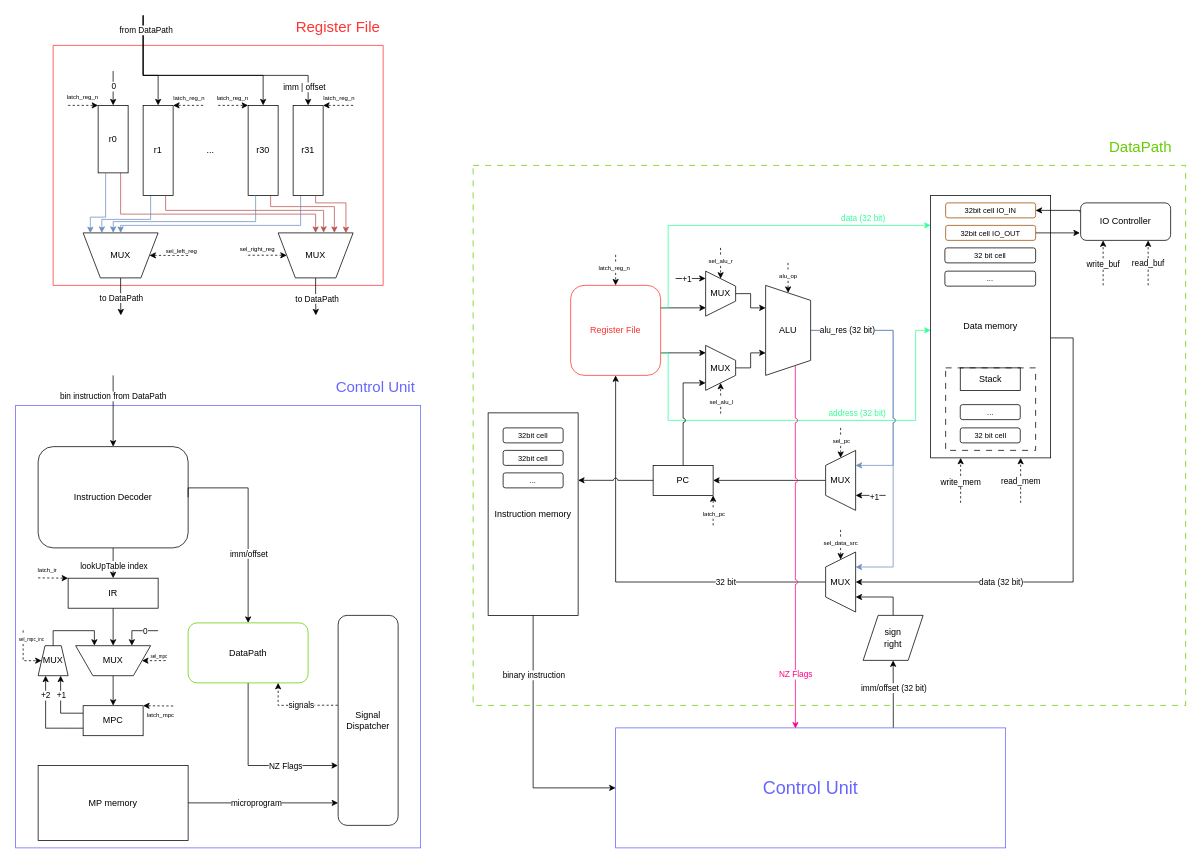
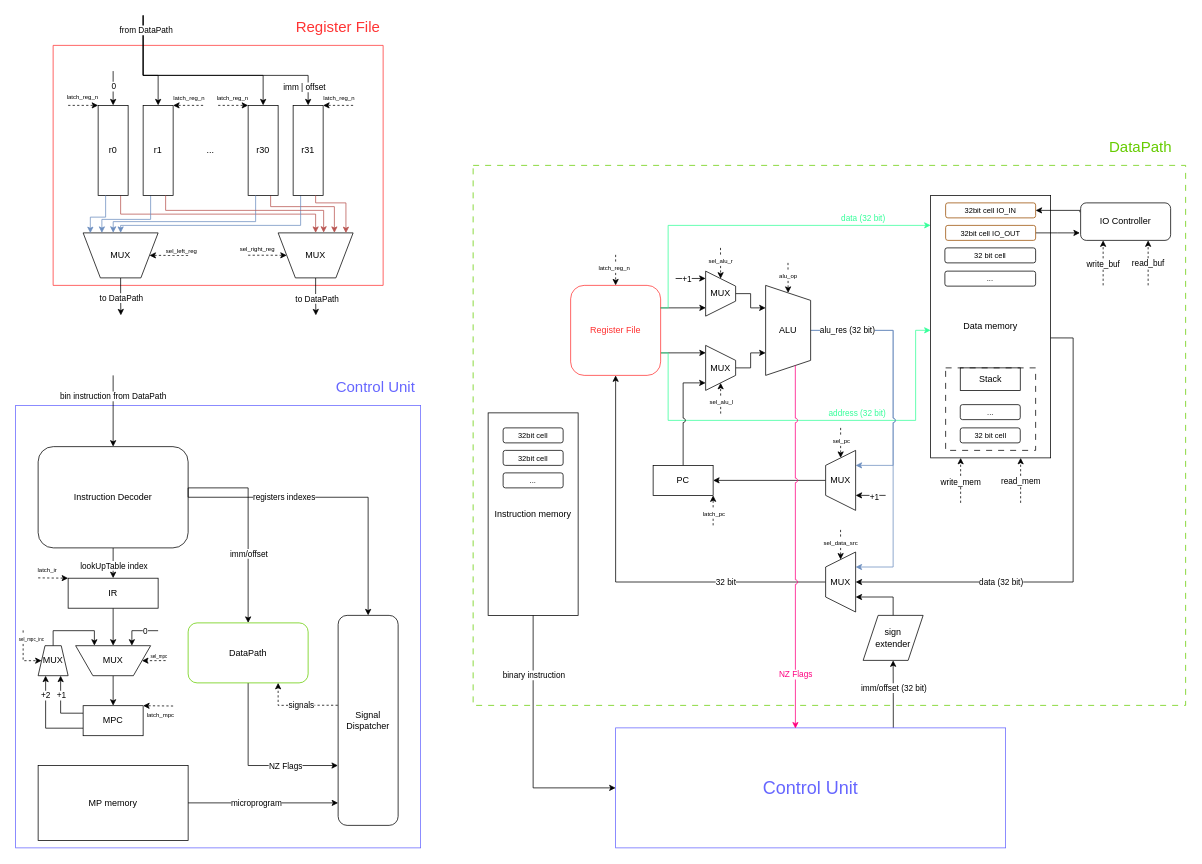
(113, 139) -> (113, 150)
(617, 479) -> none
none -> (279, 497)
(893, 638) -> (893, 638)
